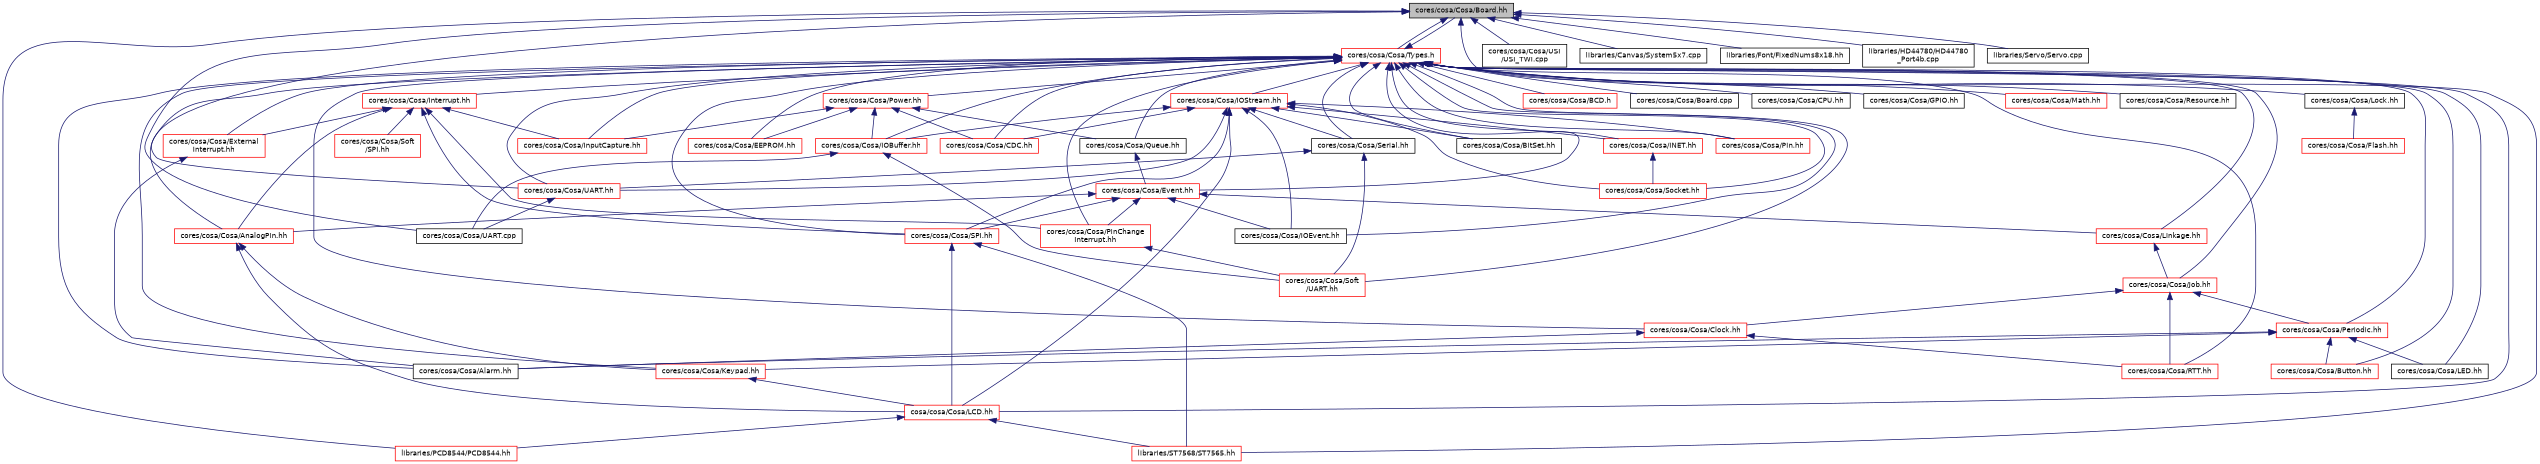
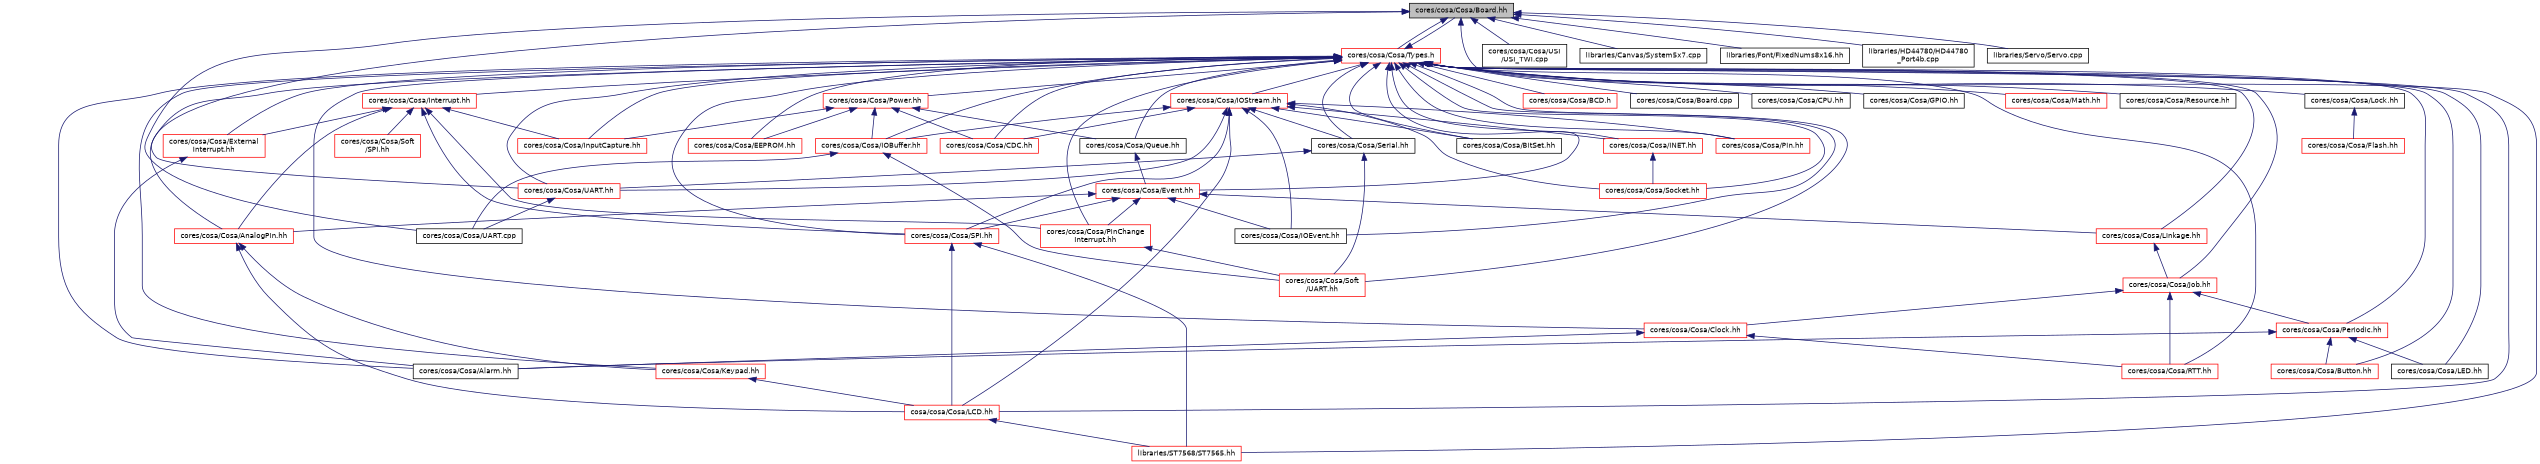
(1785, 56) -> (1785, 56)
(1517, 351) -> none
(456, 454) -> none
